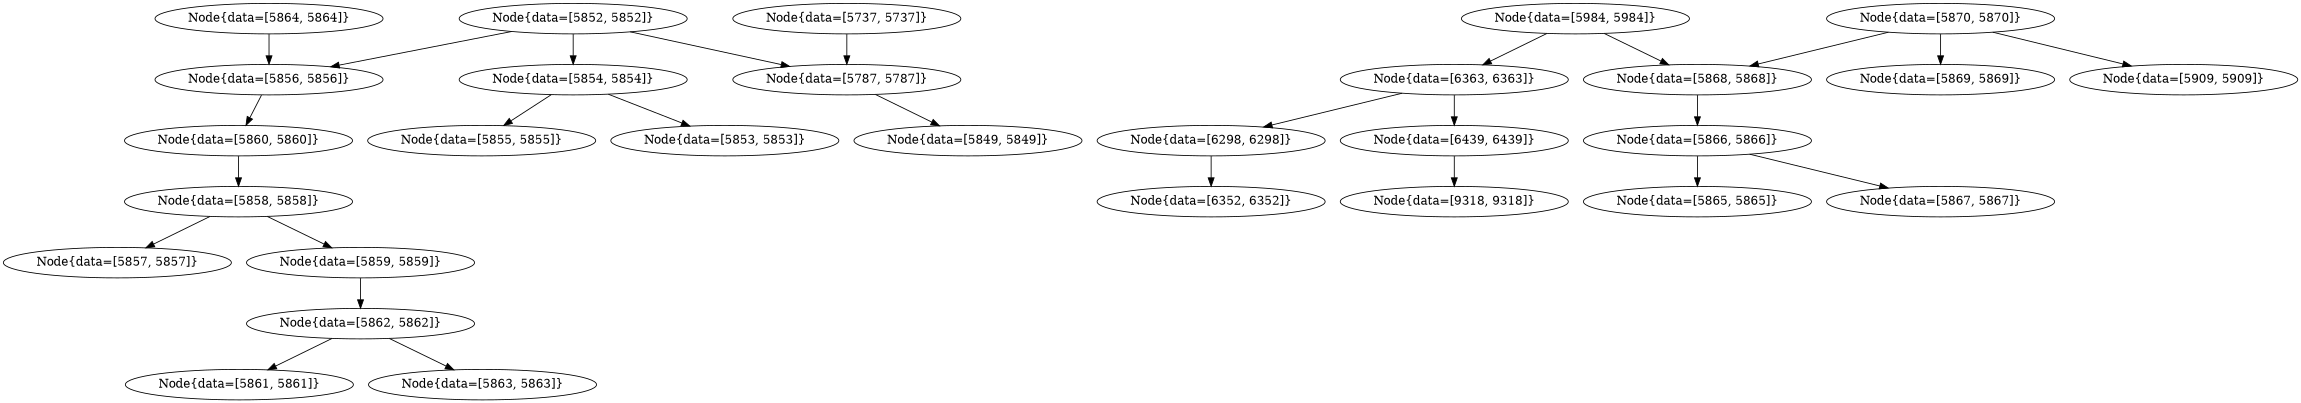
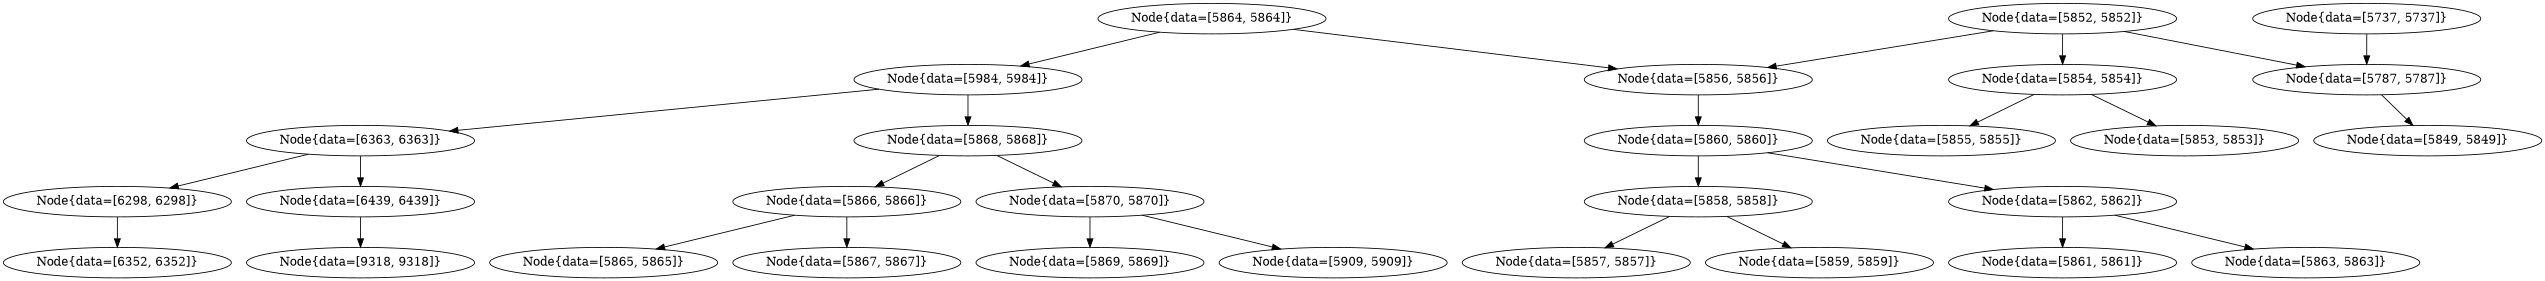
none -> (1094, 48)
(1823, 48) -> (1025, 169)
(361, 289) -> (1876, 170)
